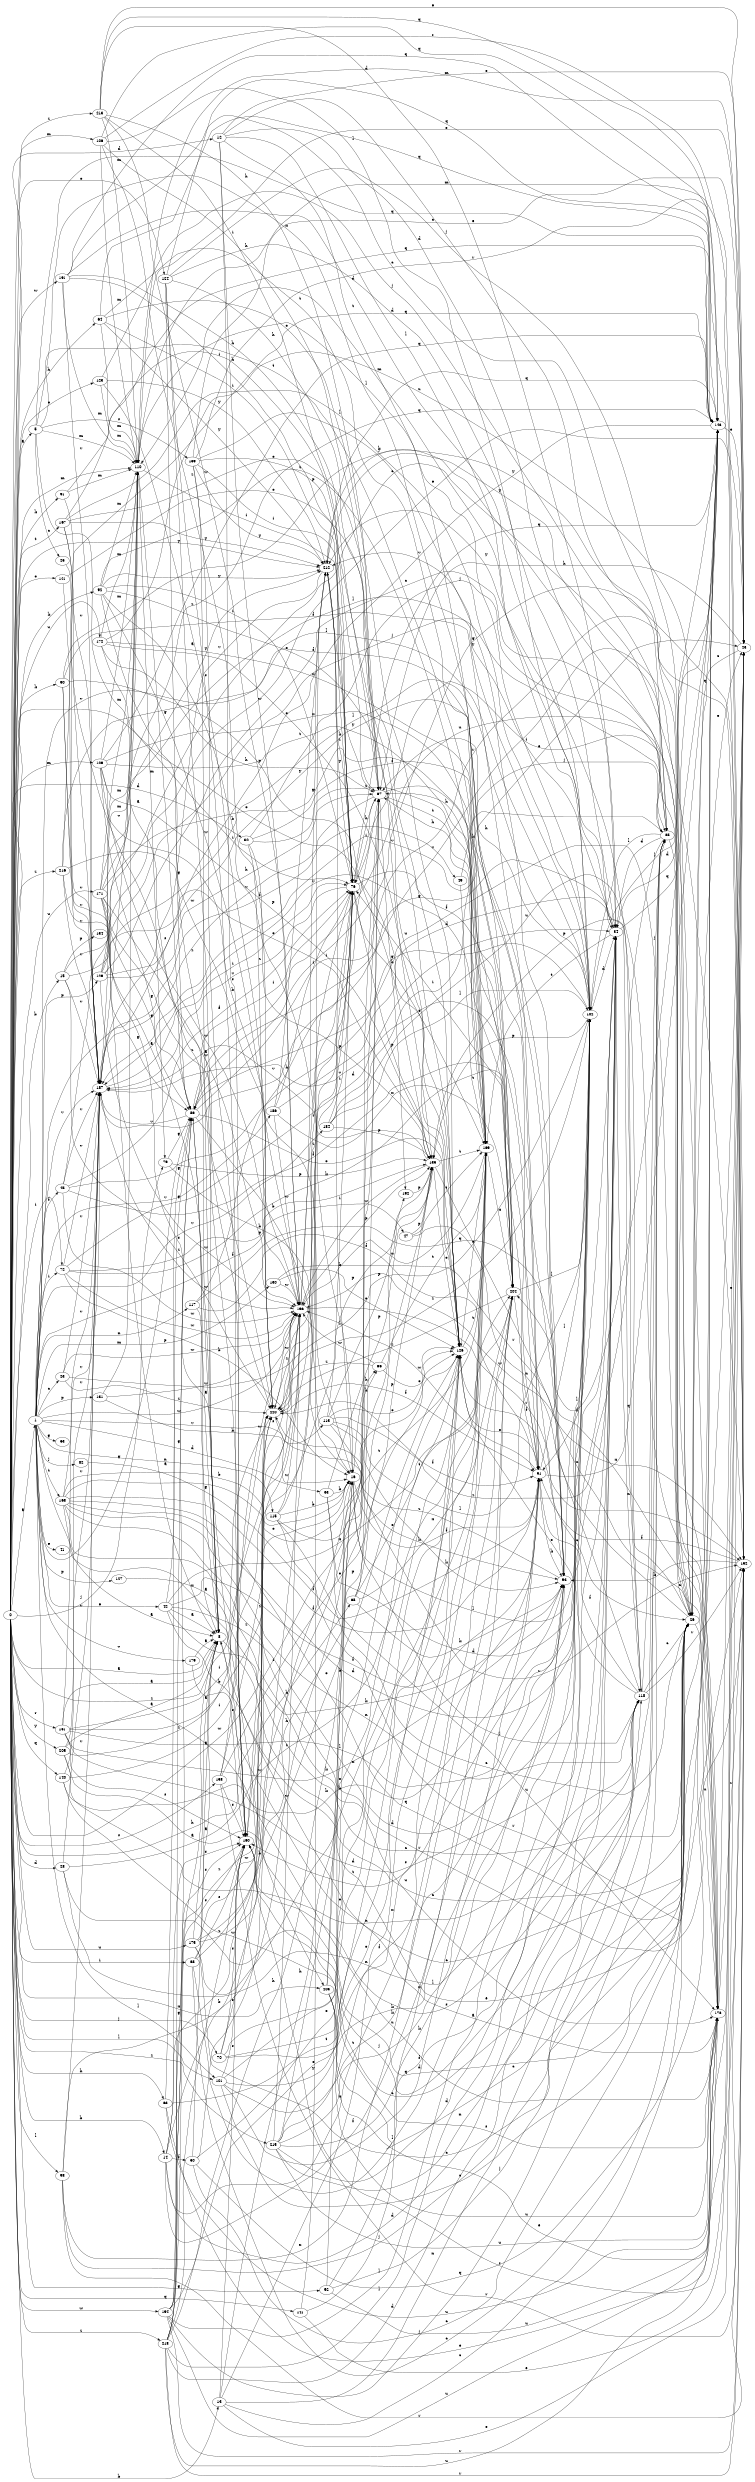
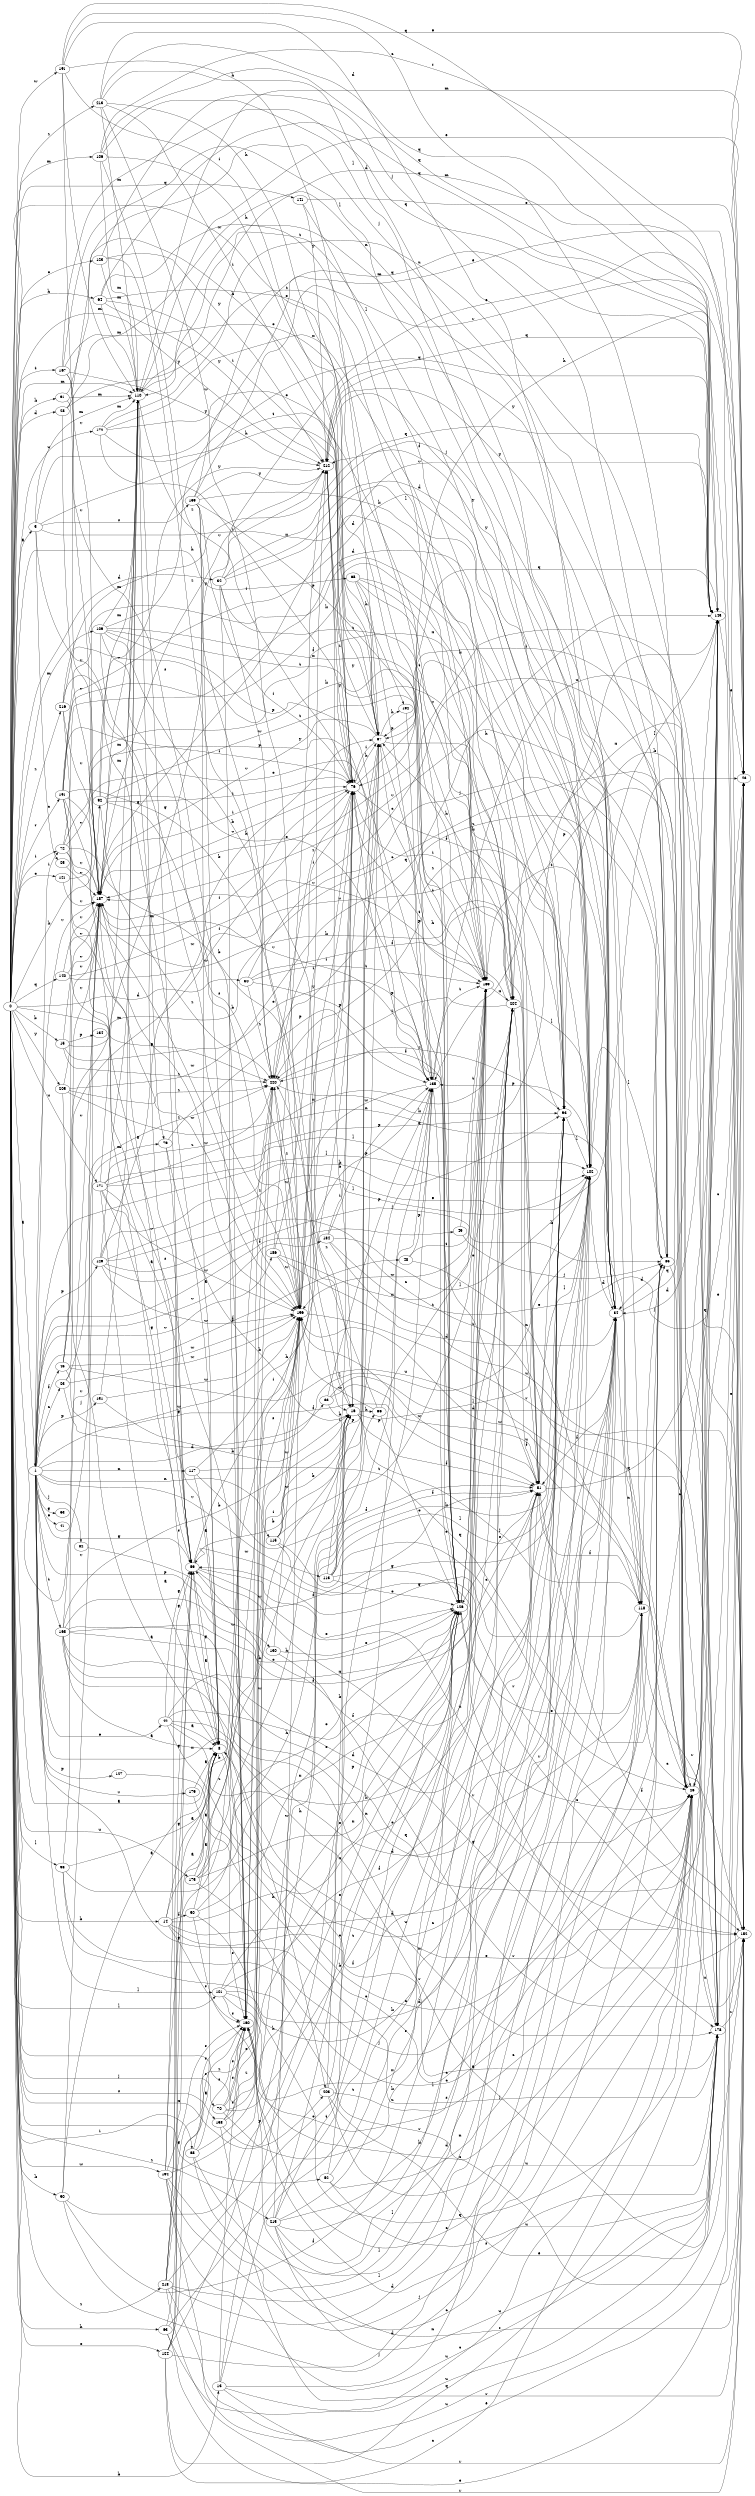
(219, 138) -> (219, 581)
(234, 939) -> (183, 1063)
(406, 1237) -> (406, 1260)
